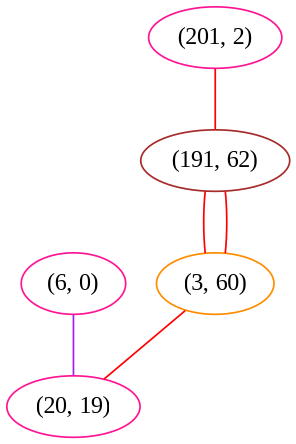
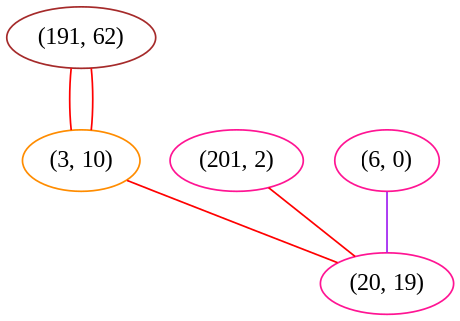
(215, 99) -> (312, 222)
(215, 284) -> (81, 161)
